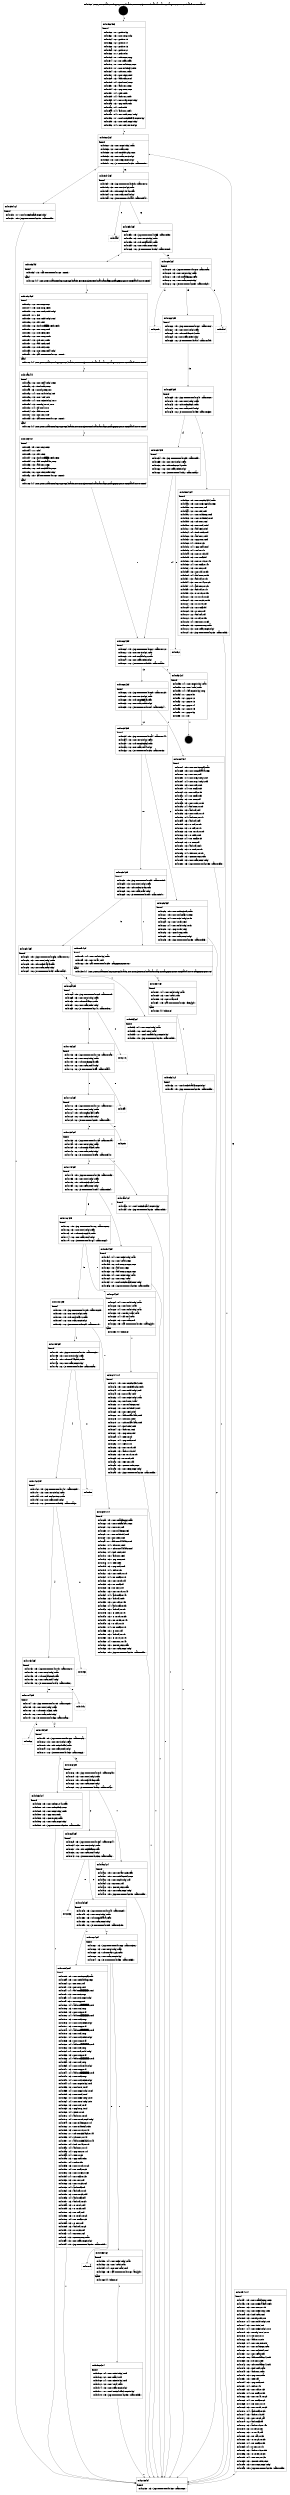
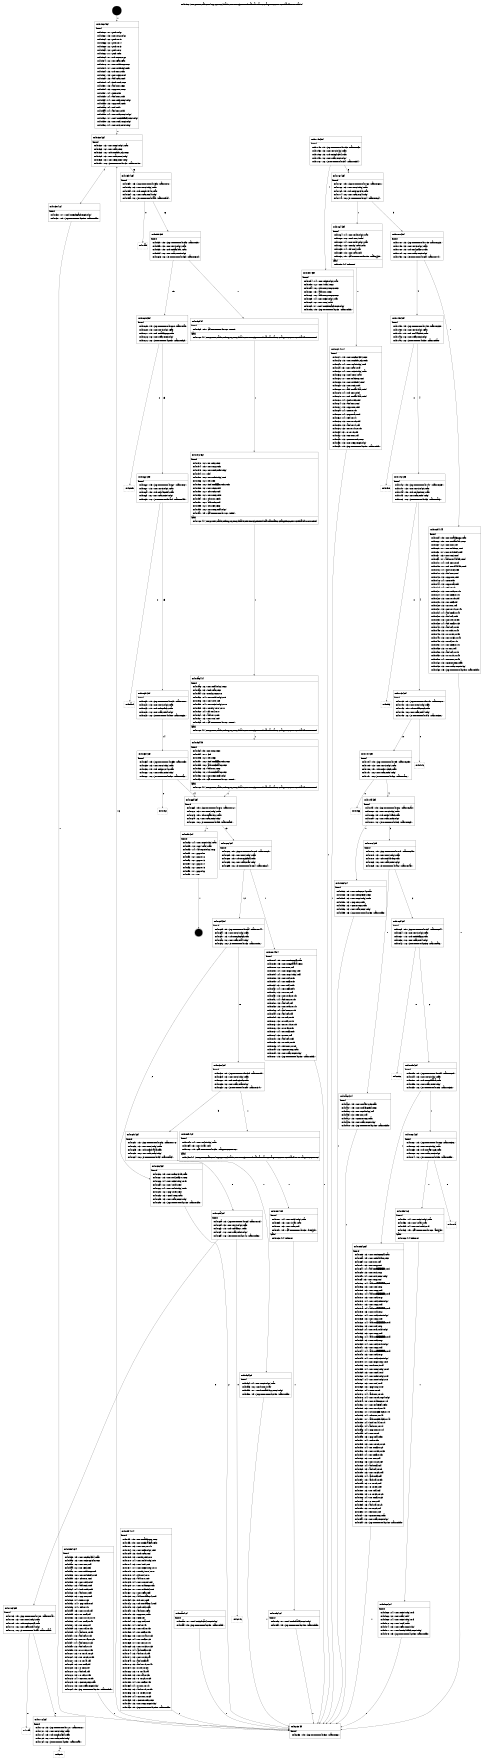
(219, 305) -> (145, 602)
(204, 451) -> none
(88, 1144) -> none
